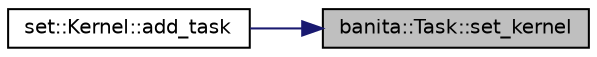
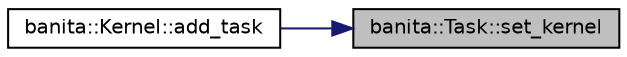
(129, 28) -> (144, 28)
